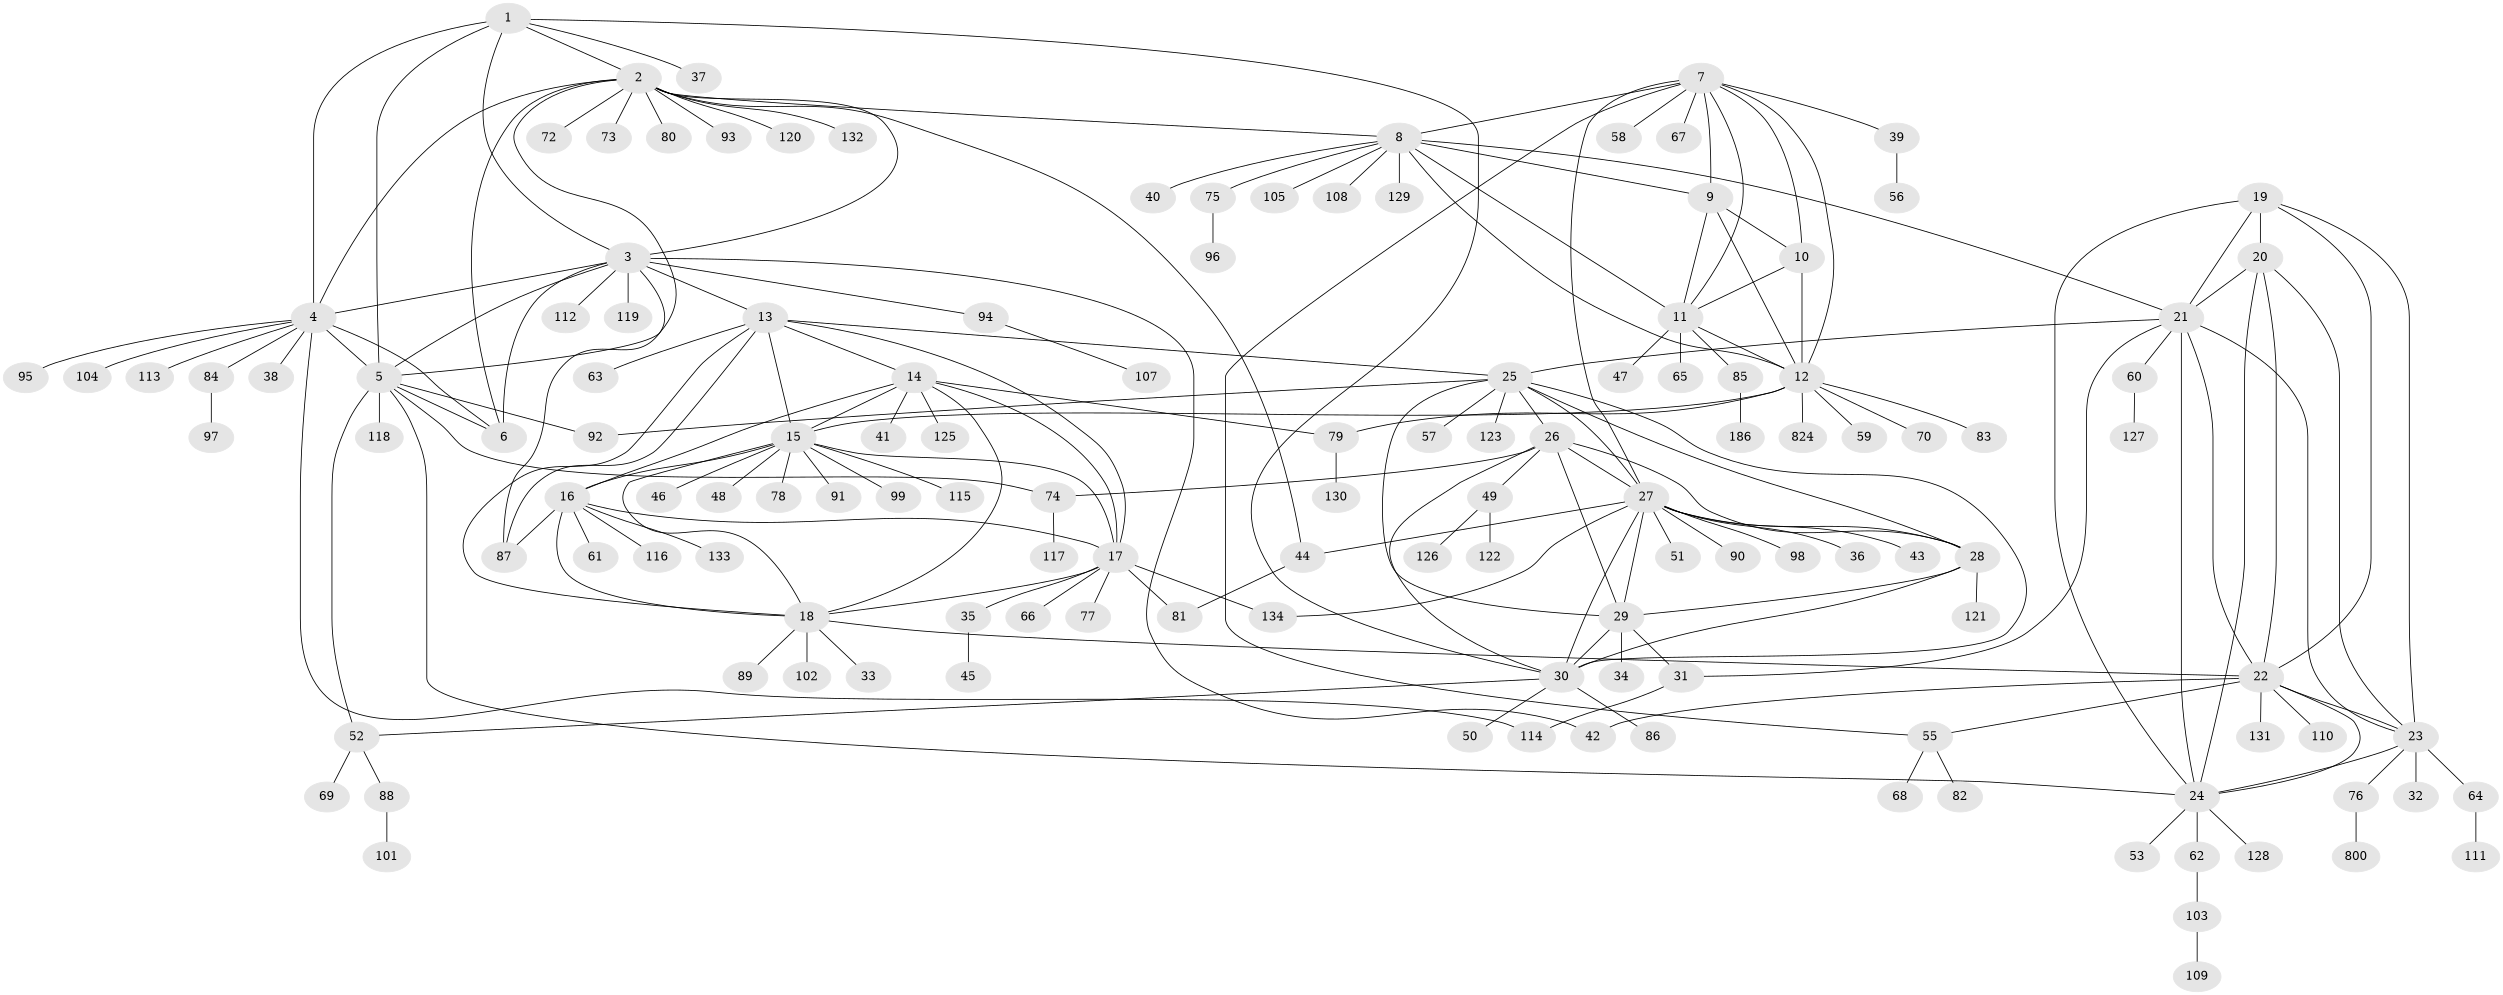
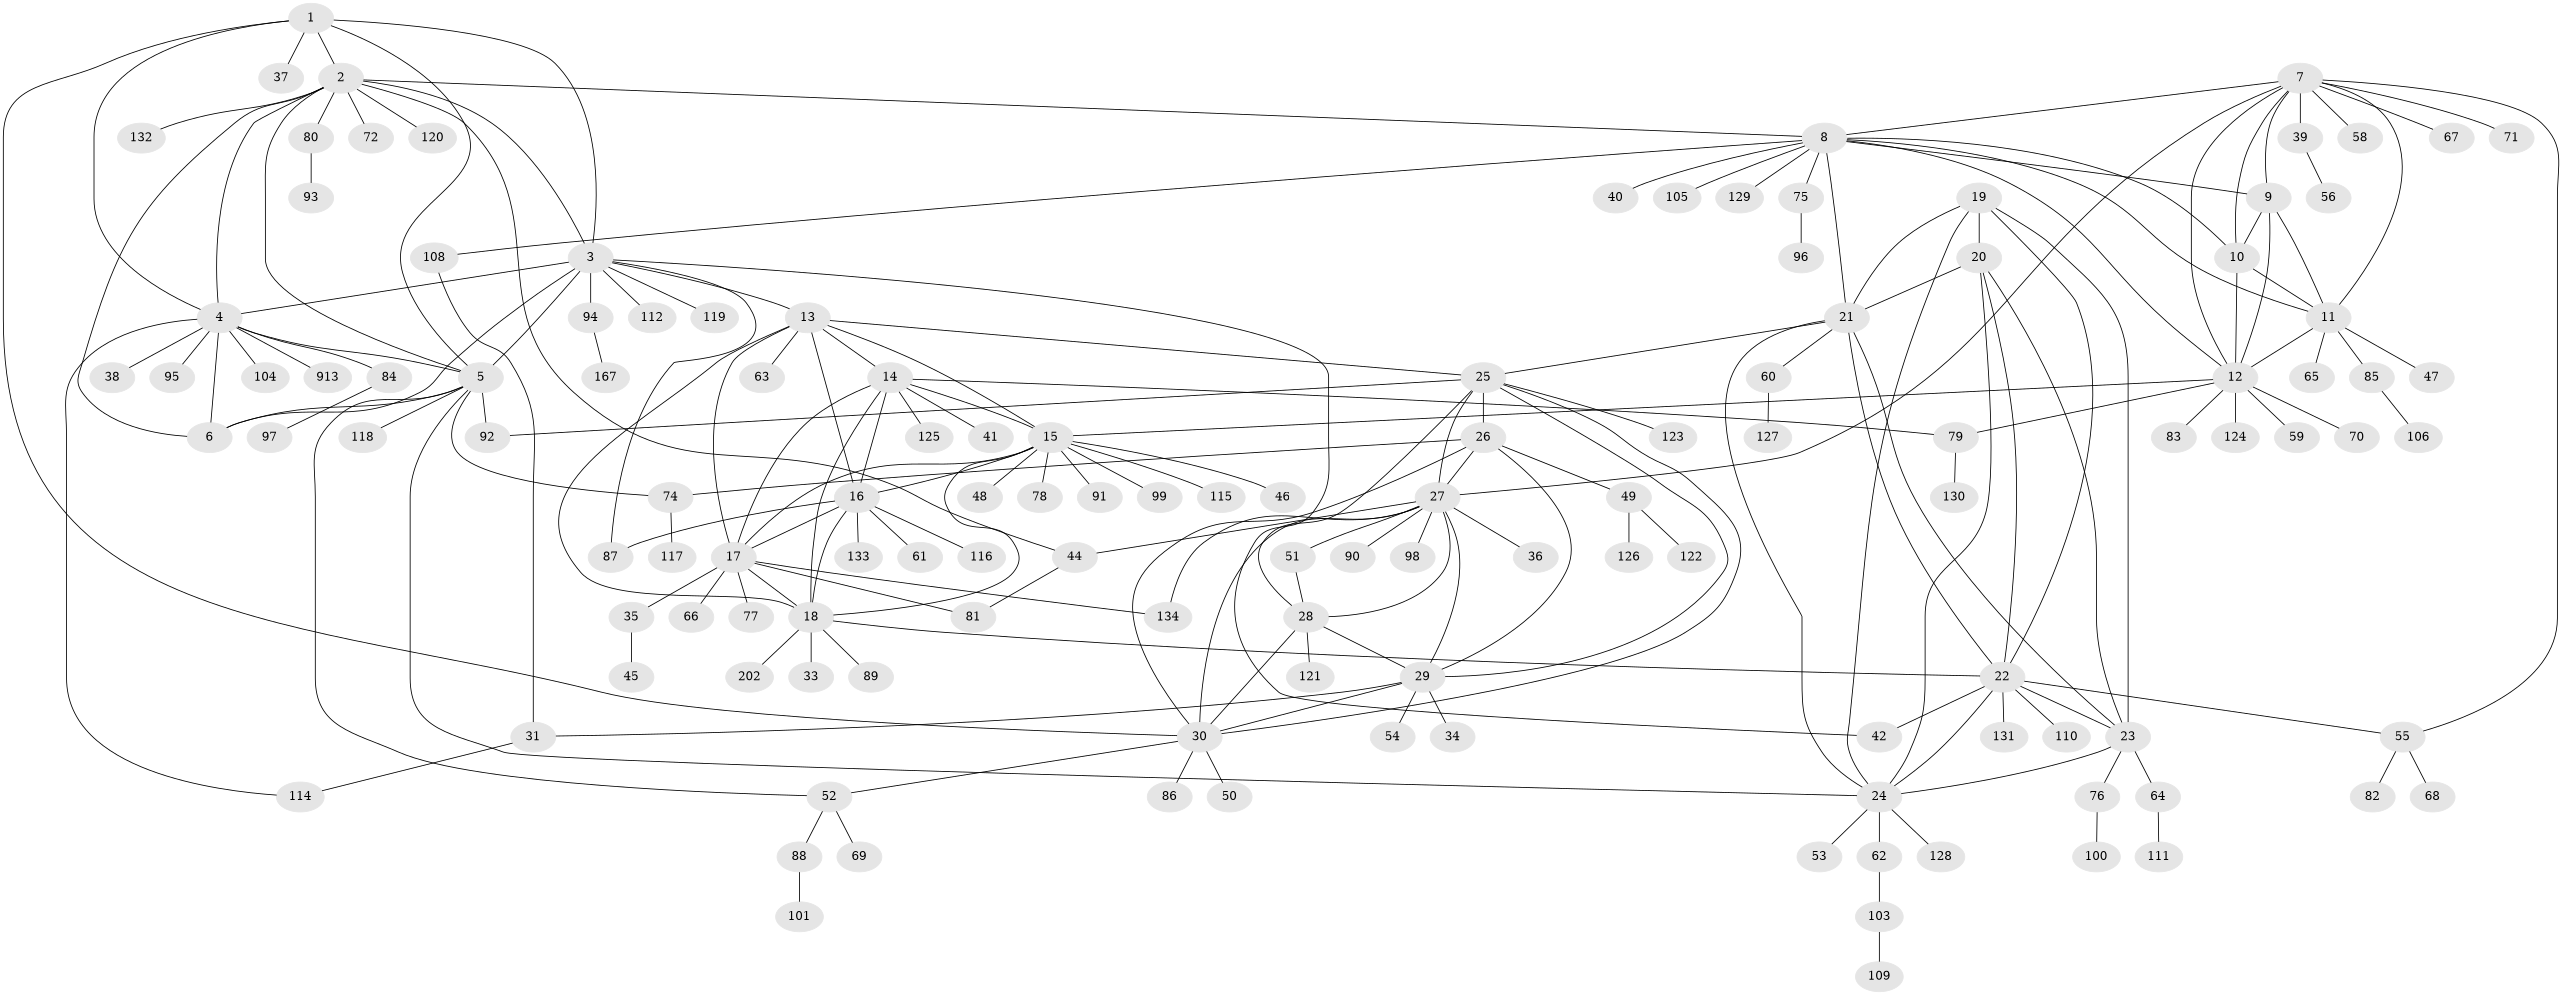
(684, 108) -> (311, 168)
(609, 138) -> none
none -> (2512, 138)
none -> (2048, 156)
(150, 378) -> (328, 378)
(1146, 378) -> (606, 378)
(1429, 438) -> none
(1740, 438) -> (2418, 438)
(1803, 438) -> (2235, 438)
(639, 460) -> (833, 411)
(1719, 515) -> (1300, 587)
(1918, 557) -> none
(2041, 622) -> (534, 468)
(807, 677) -> (750, 677)
none -> (1393, 737)
(2416, 797) -> none
(2356, 857) -> (2096, 857)
